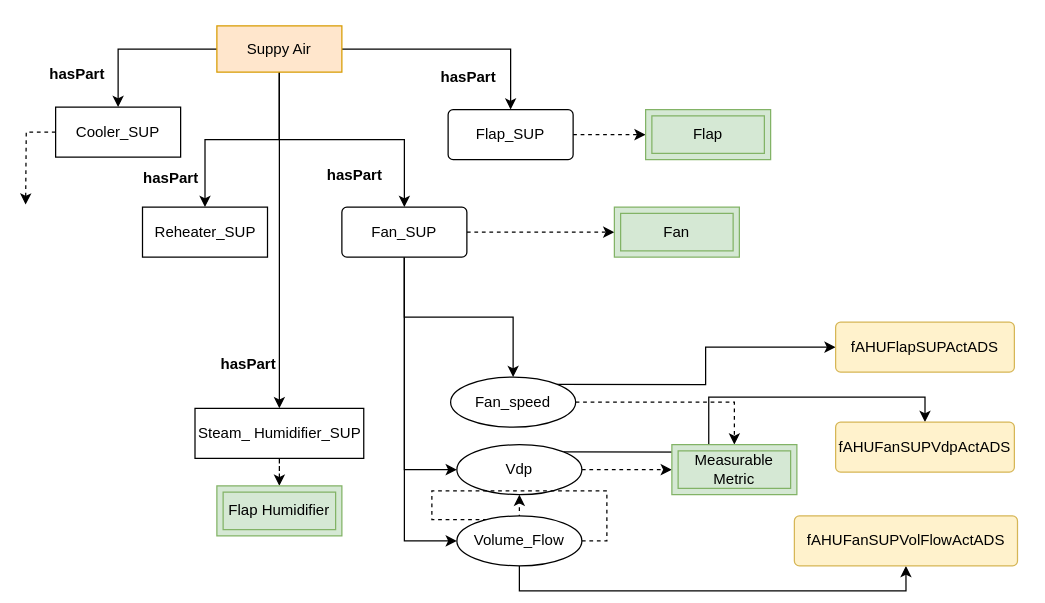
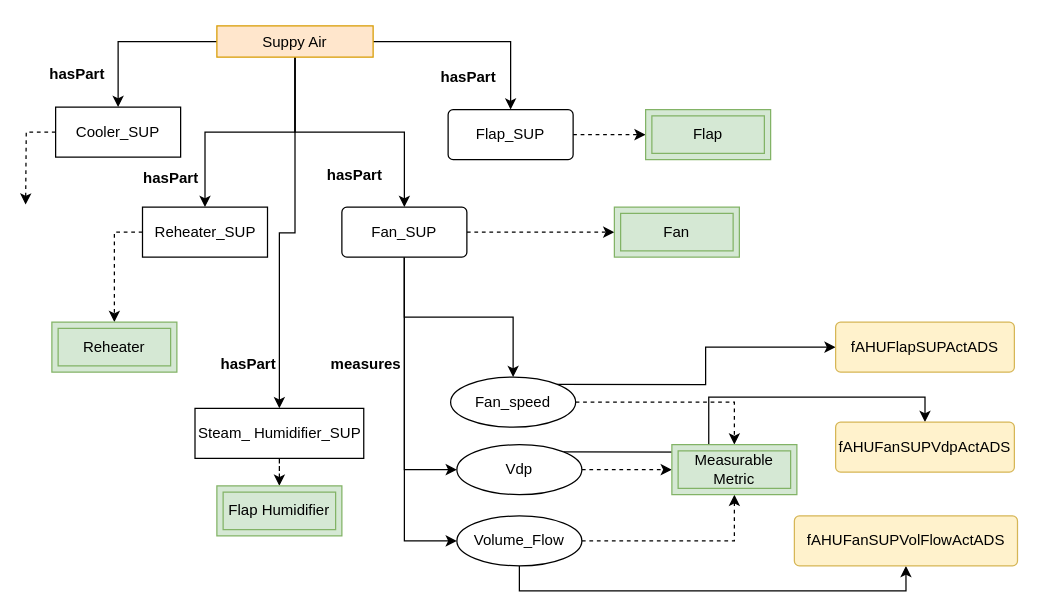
(279, 49) -> (295, 41)
none -> (114, 259)
none -> (114, 347)
none -> (366, 364)
(432, 507) -> (691, 541)
